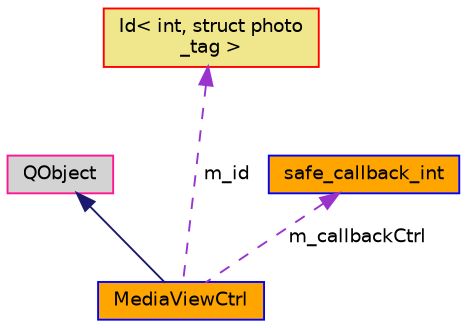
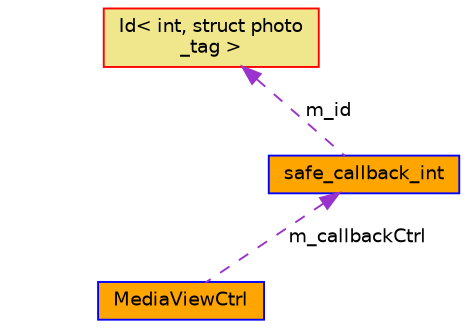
(60, 174) -> none
(194, 184) -> (301, 118)
